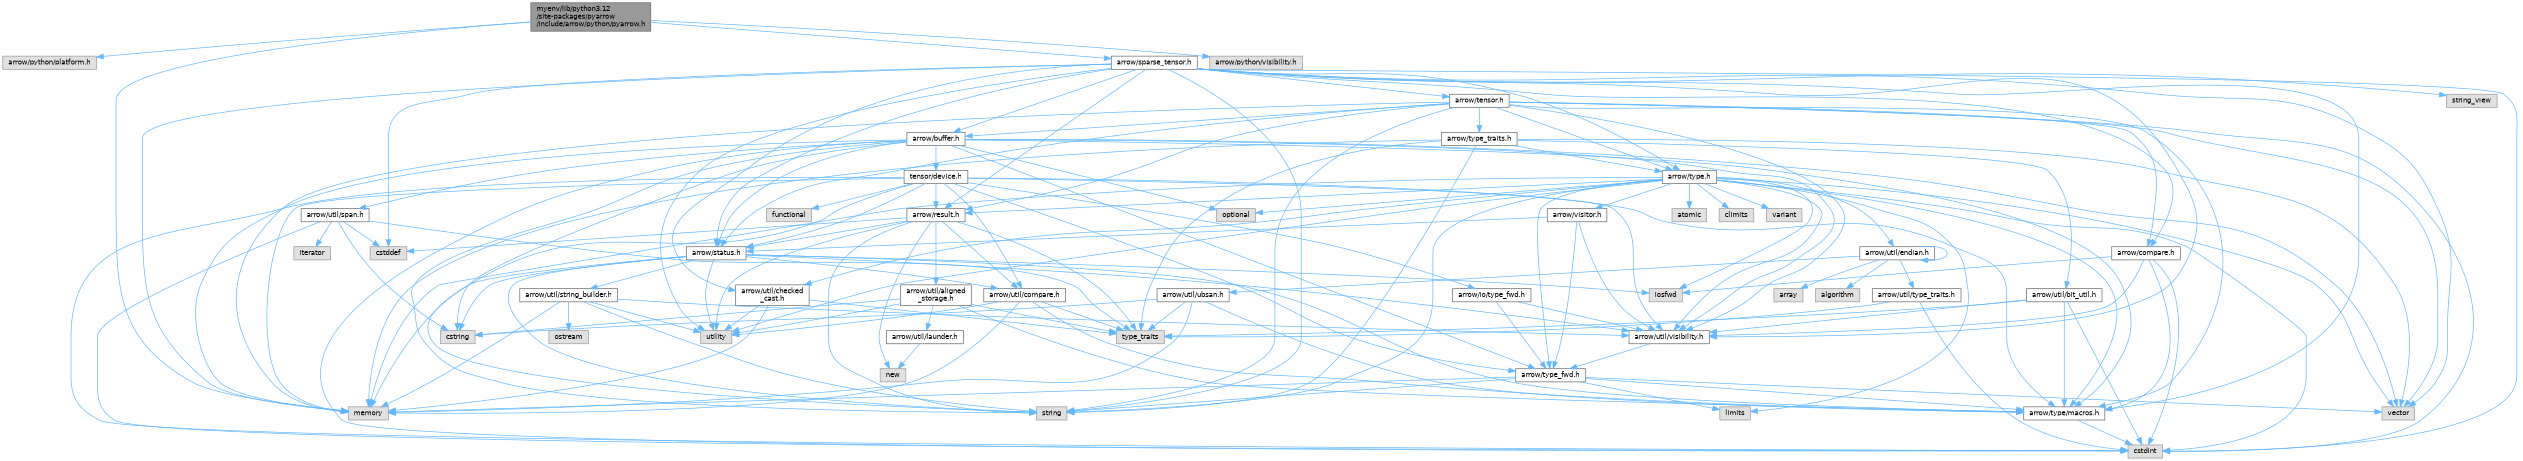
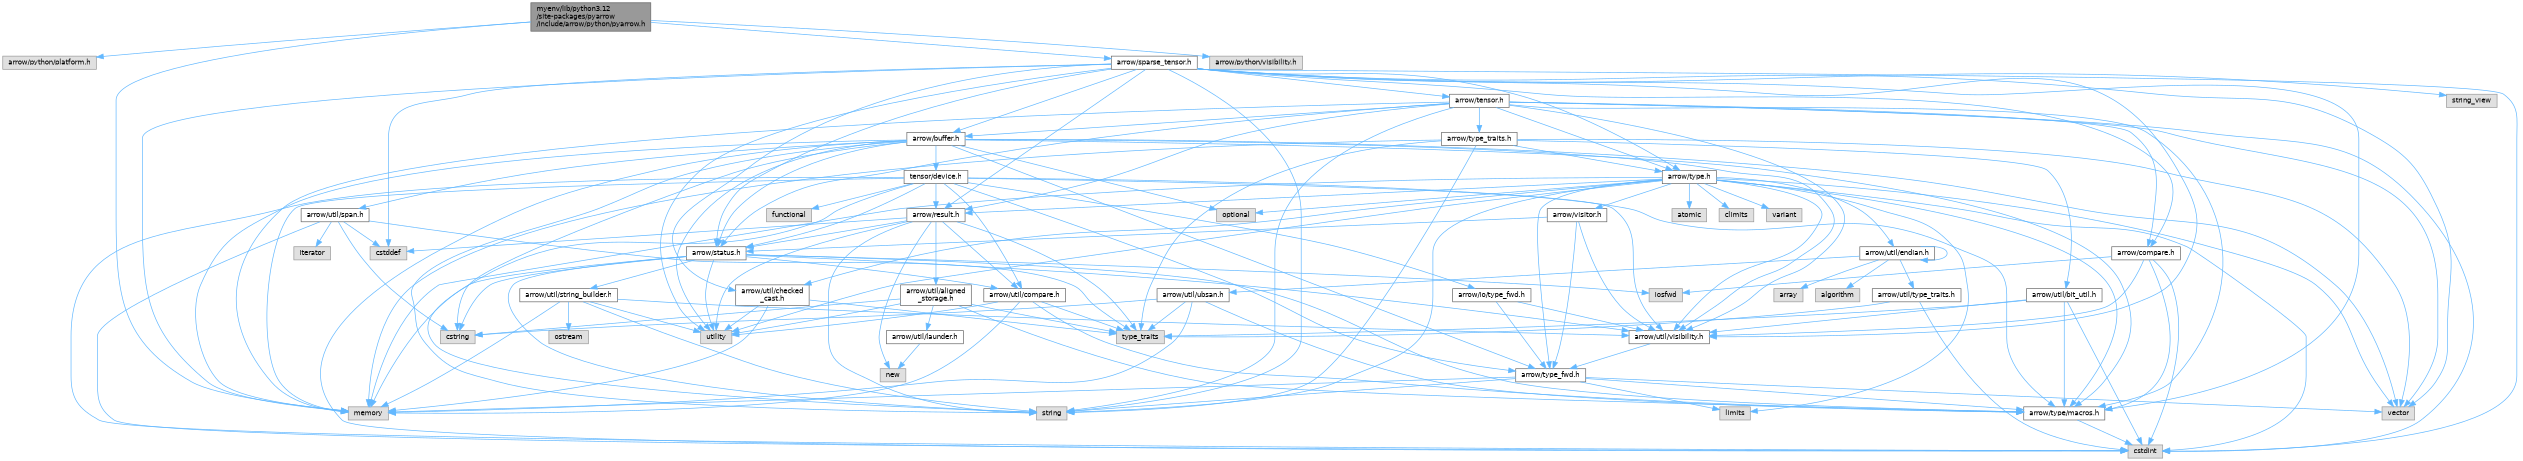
none -> (719, 200)
(1796, 232) -> none
